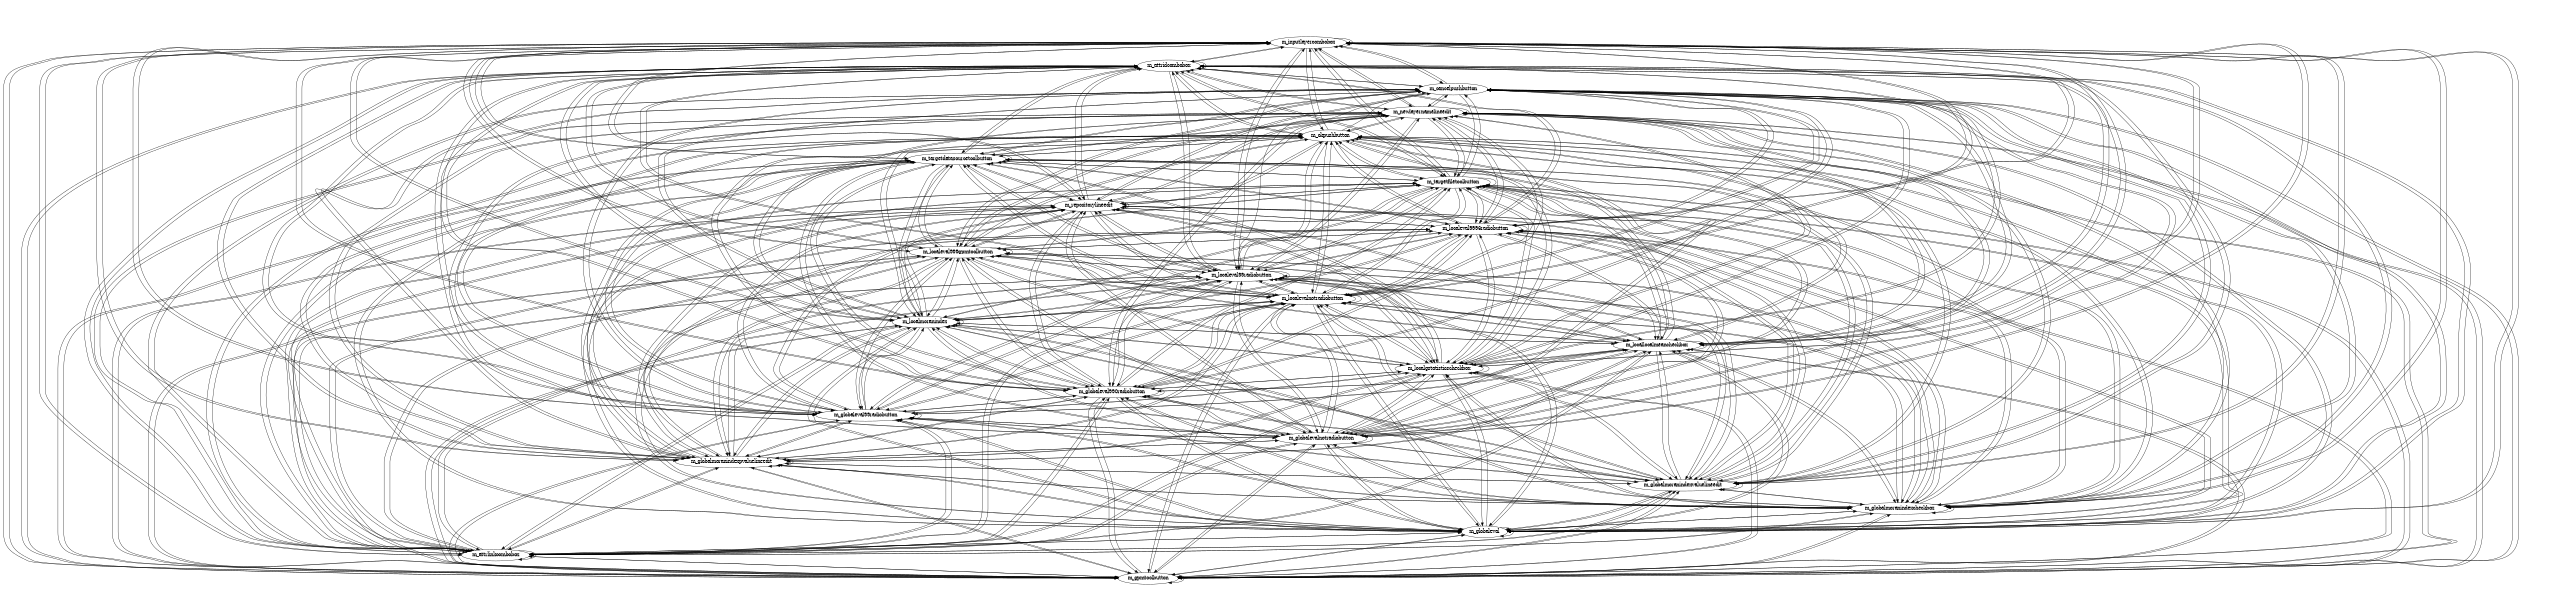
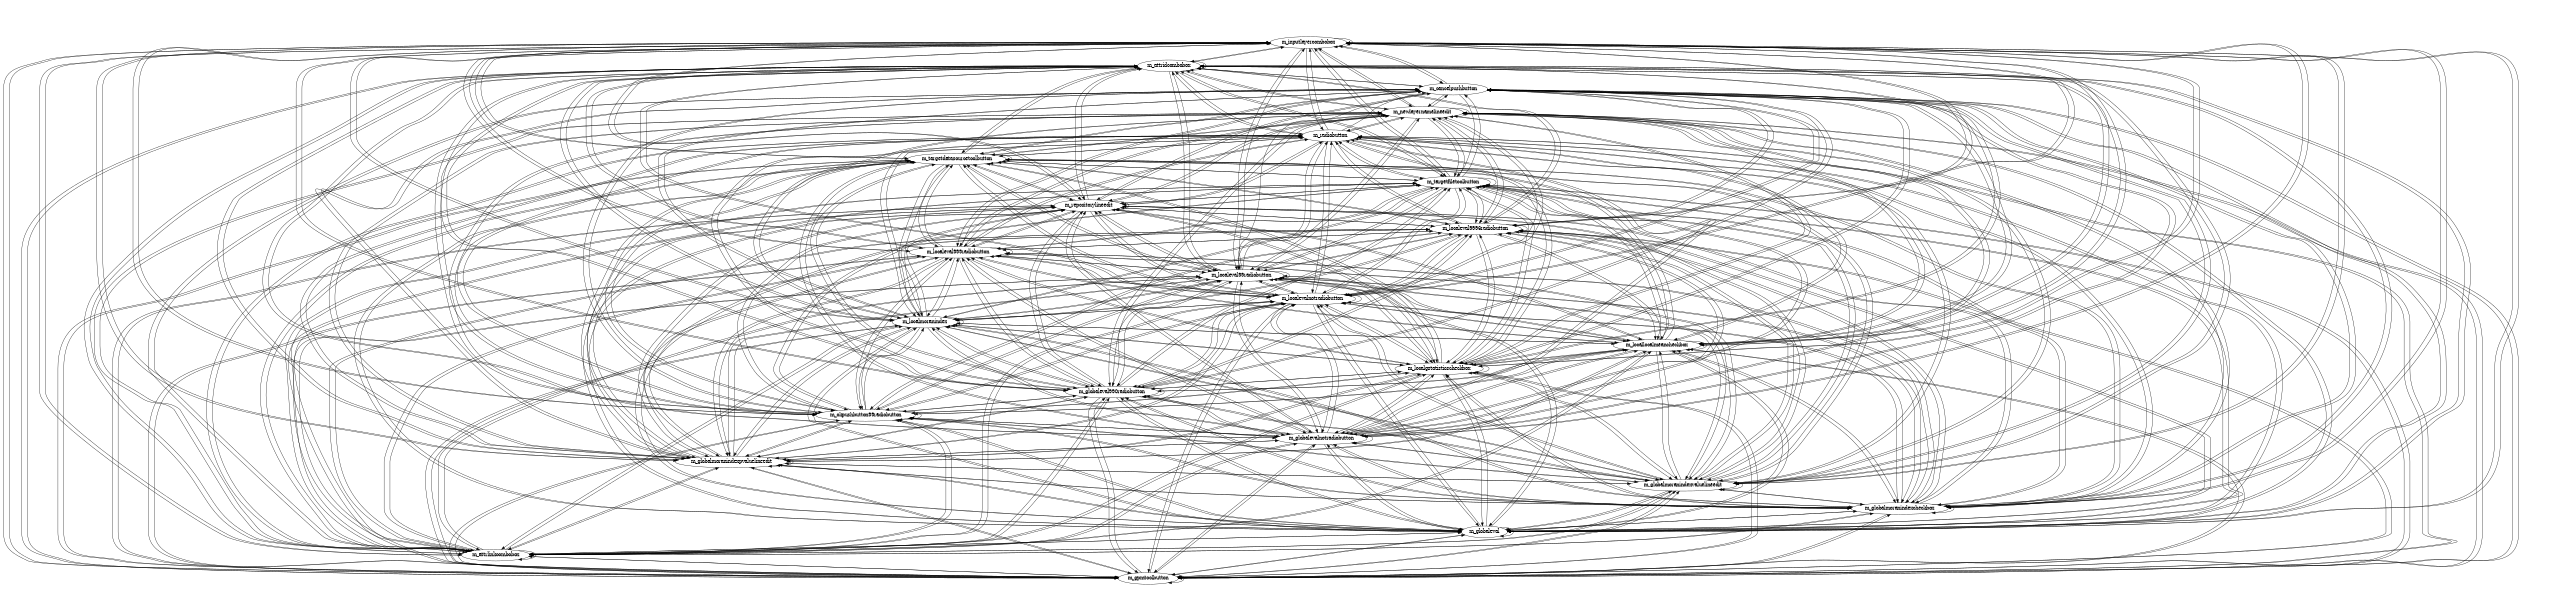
(1330, 136) -> (1330, 136)
(958, 252) -> (958, 252)
(866, 415) -> (866, 415)
